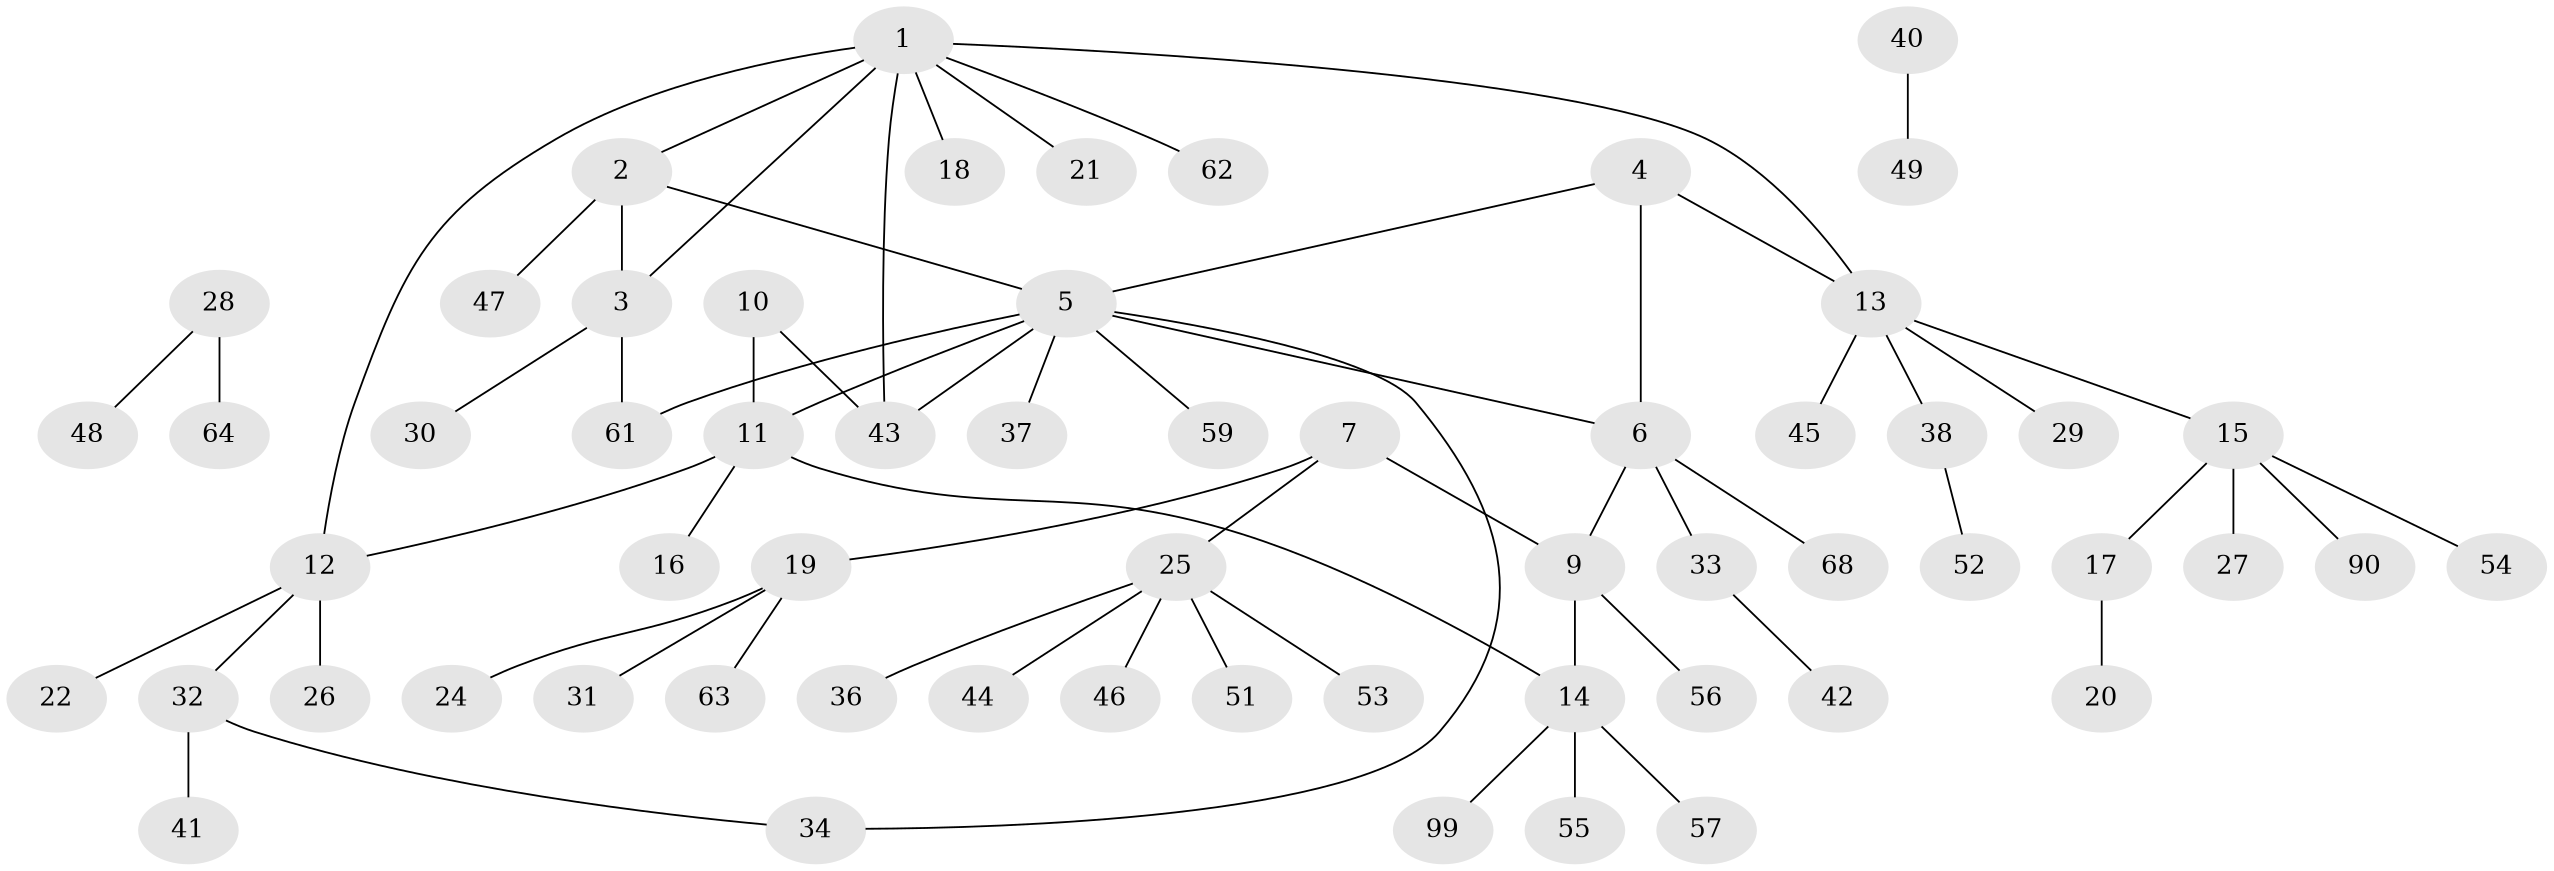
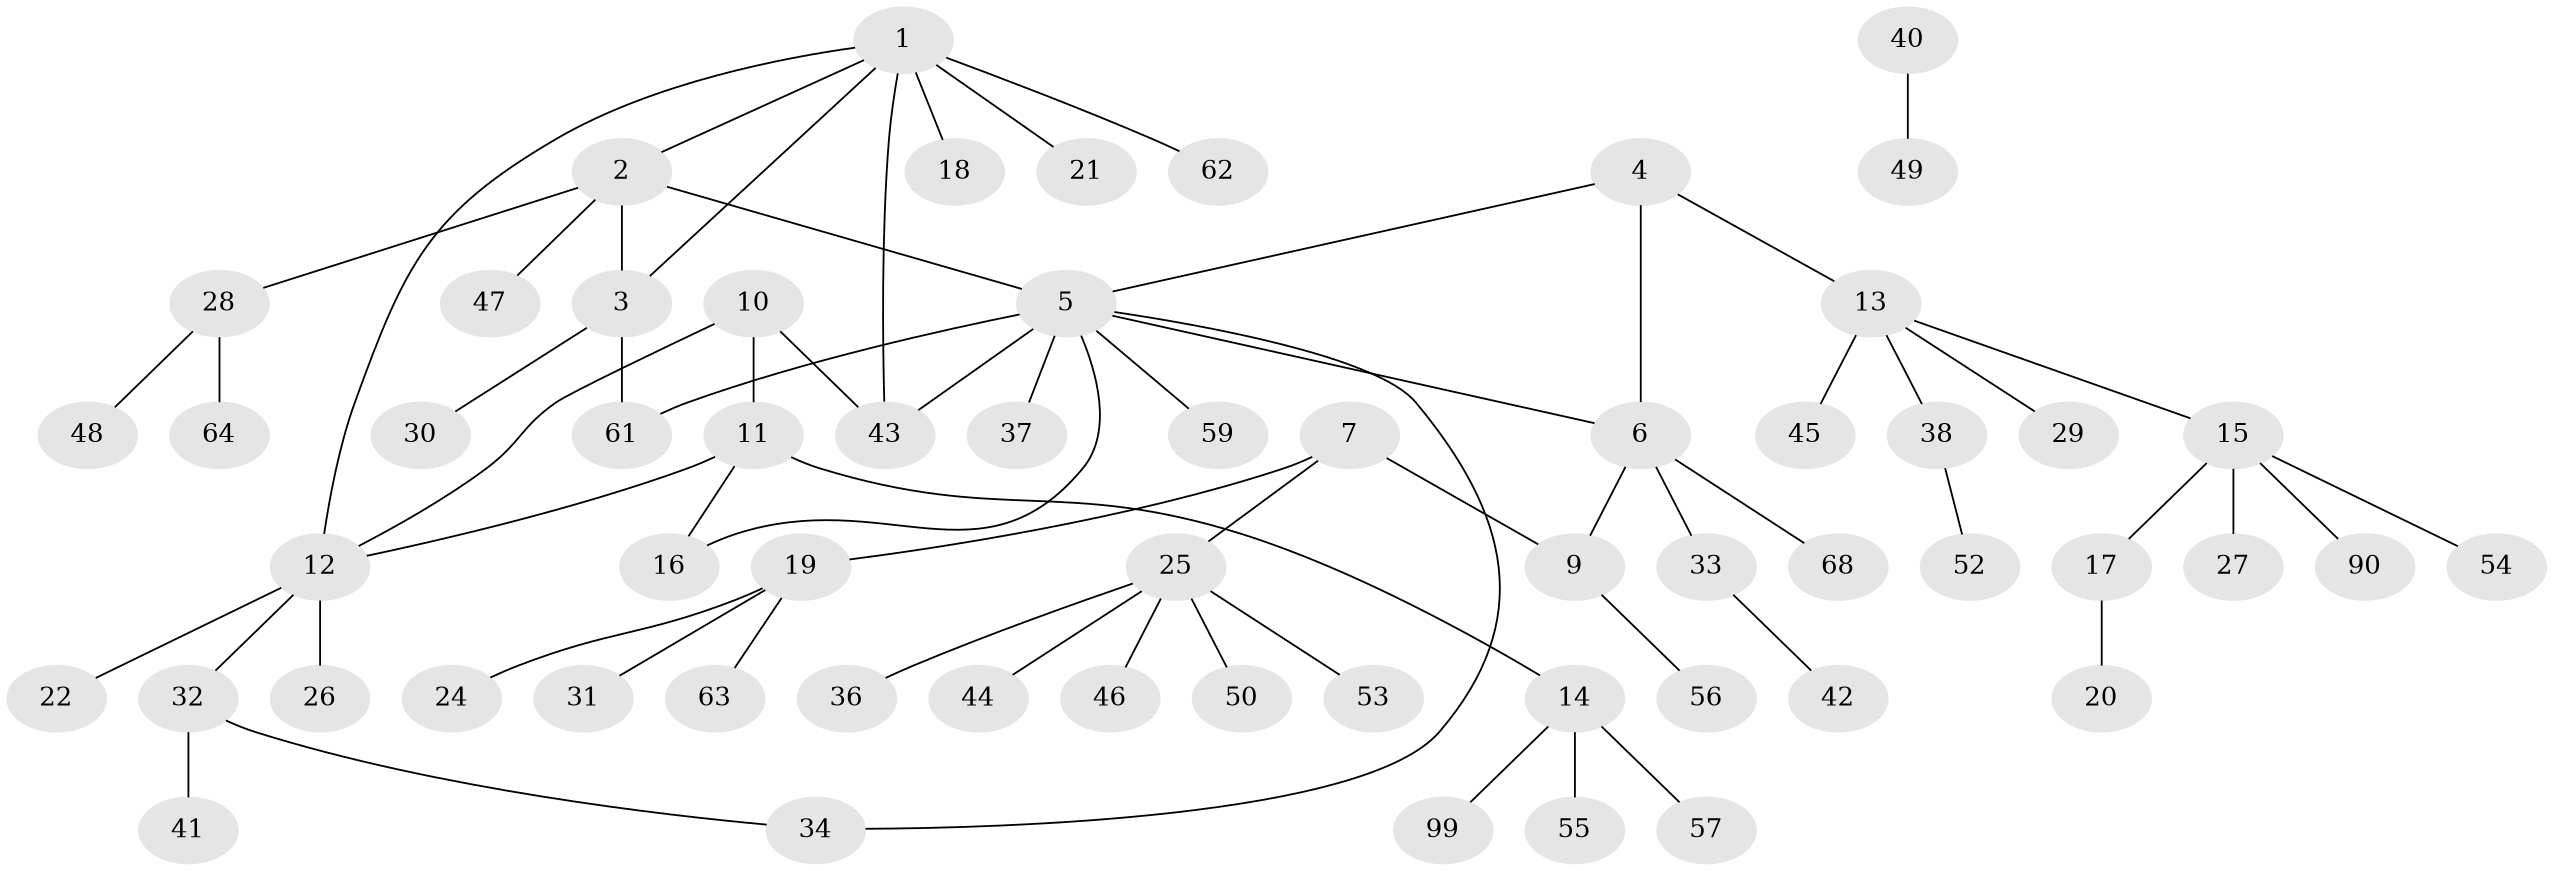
(1432, 80) -> none
none -> (413, 240)
(908, 366) -> (972, 529)
none -> (530, 425)
(1575, 633) -> none
(1242, 699) -> (1242, 699)
